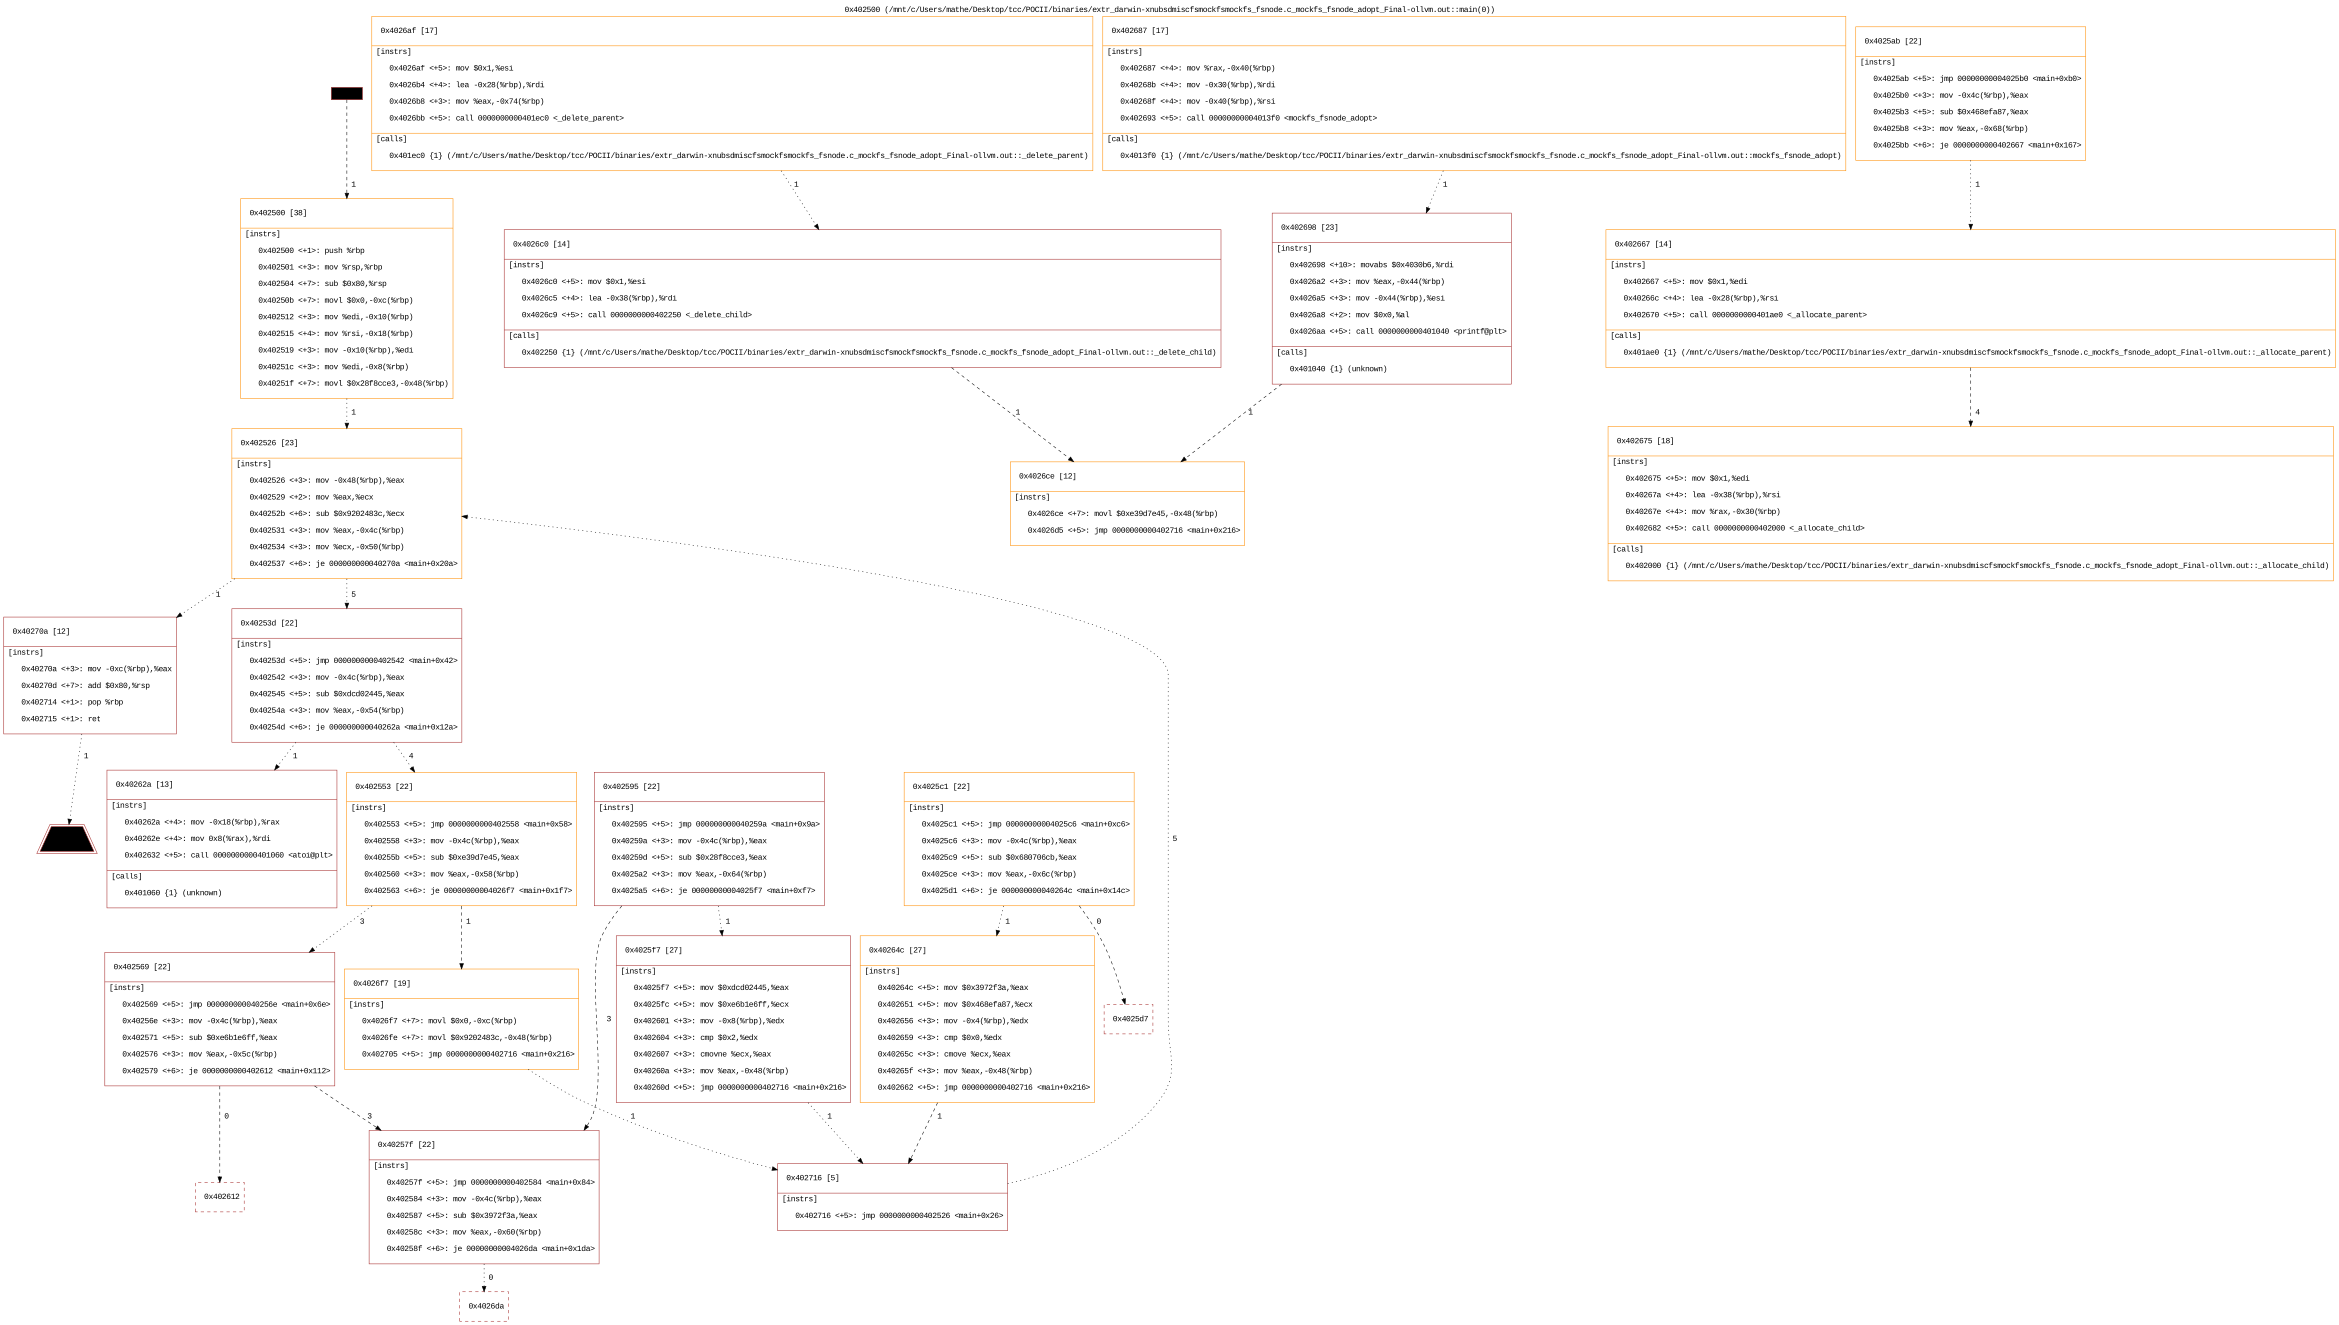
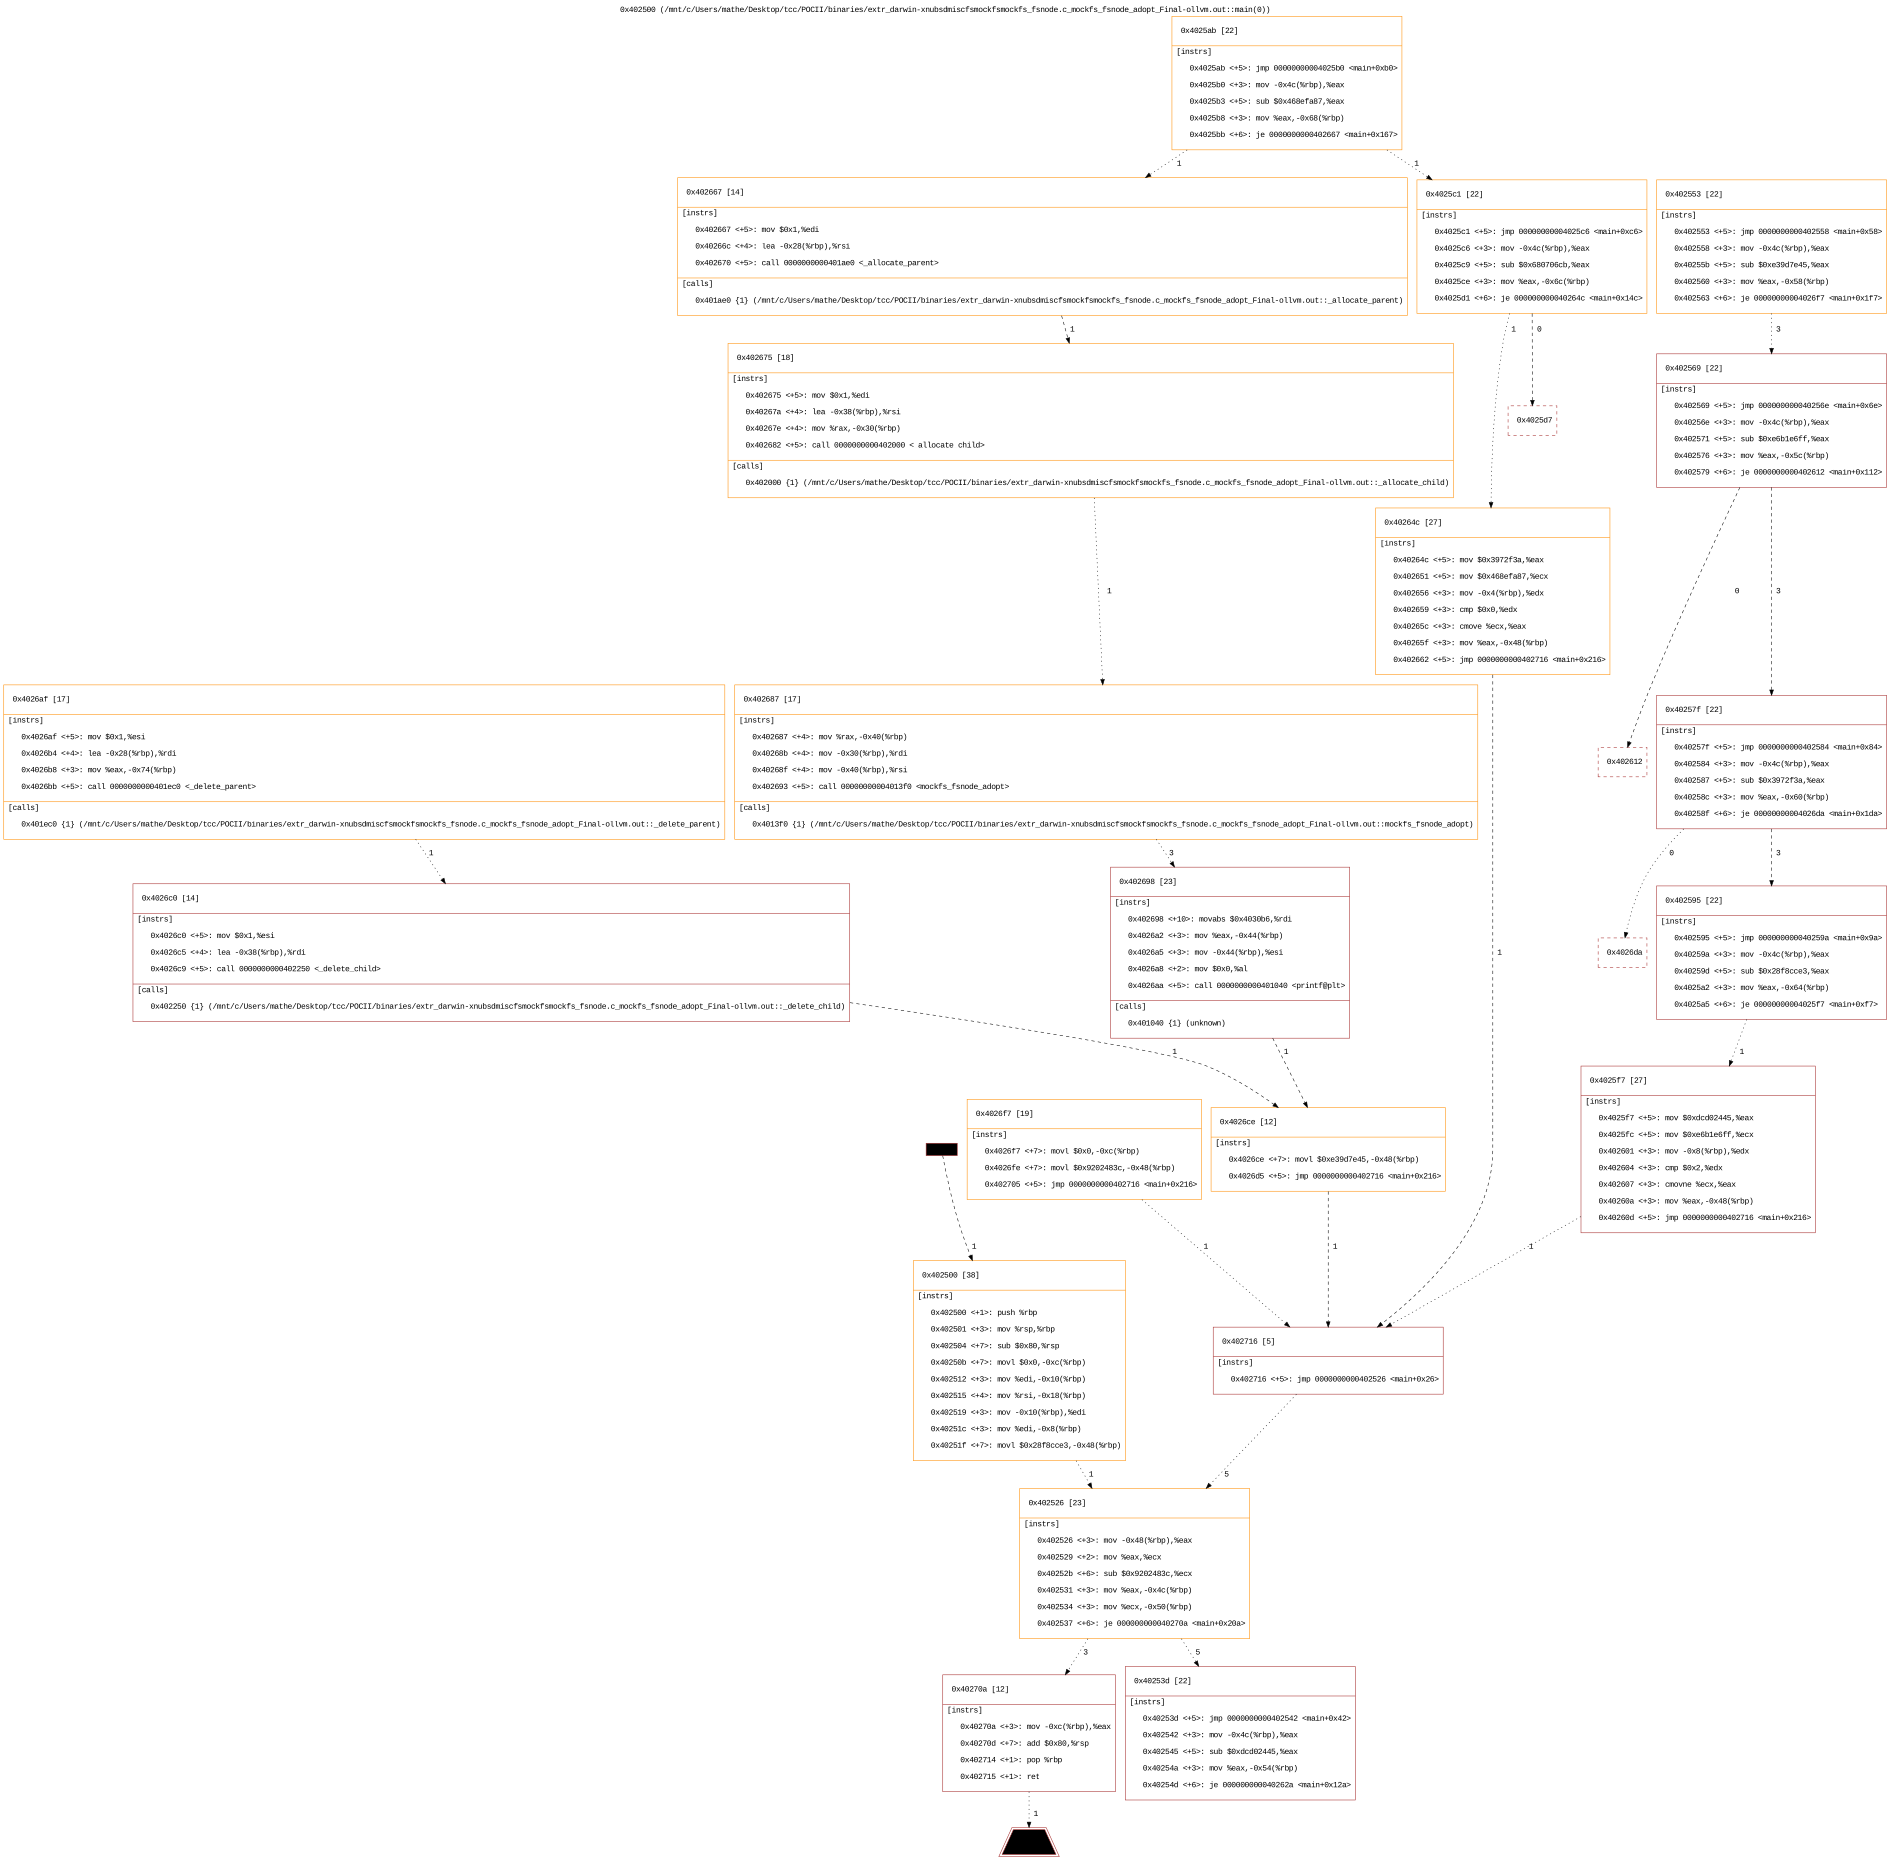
none -> (1407, 163)
(1443, 185) -> (1169, 853)
(1975, 413) -> (1070, 329)
none -> (1098, 589)
(216, 595) -> (1083, 1653)
(403, 755) -> none
(222, 839) -> none
(462, 935) -> none
(596, 1013) -> (1772, 855)
none -> (1328, 1257)
